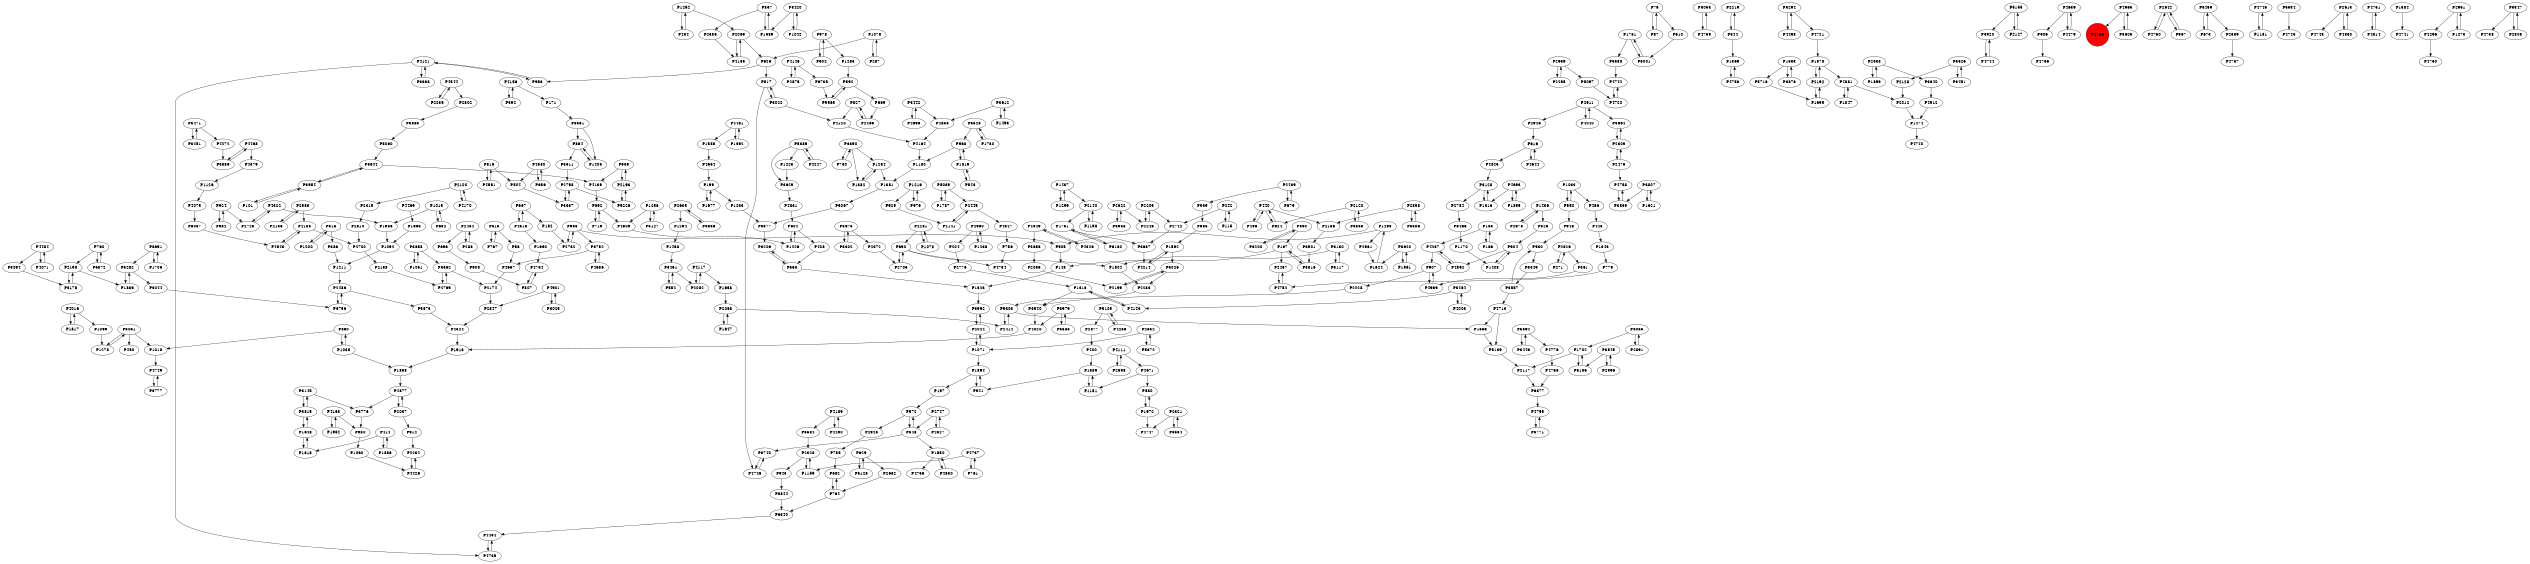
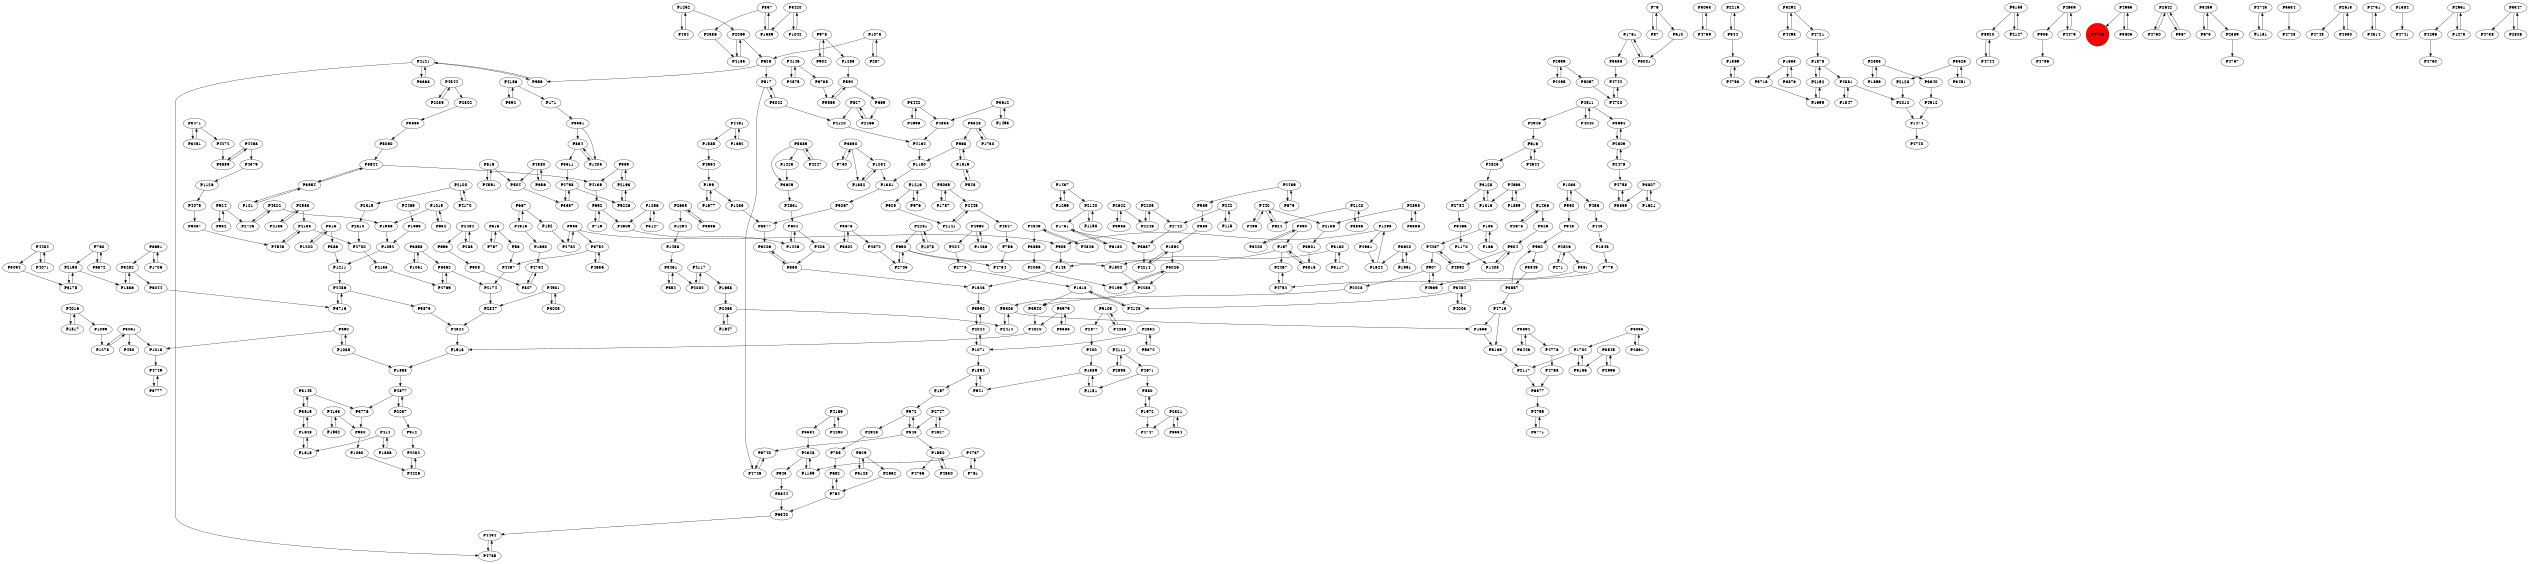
(509, 268) -> (509, 268)
(340, 309) -> (340, 309)
